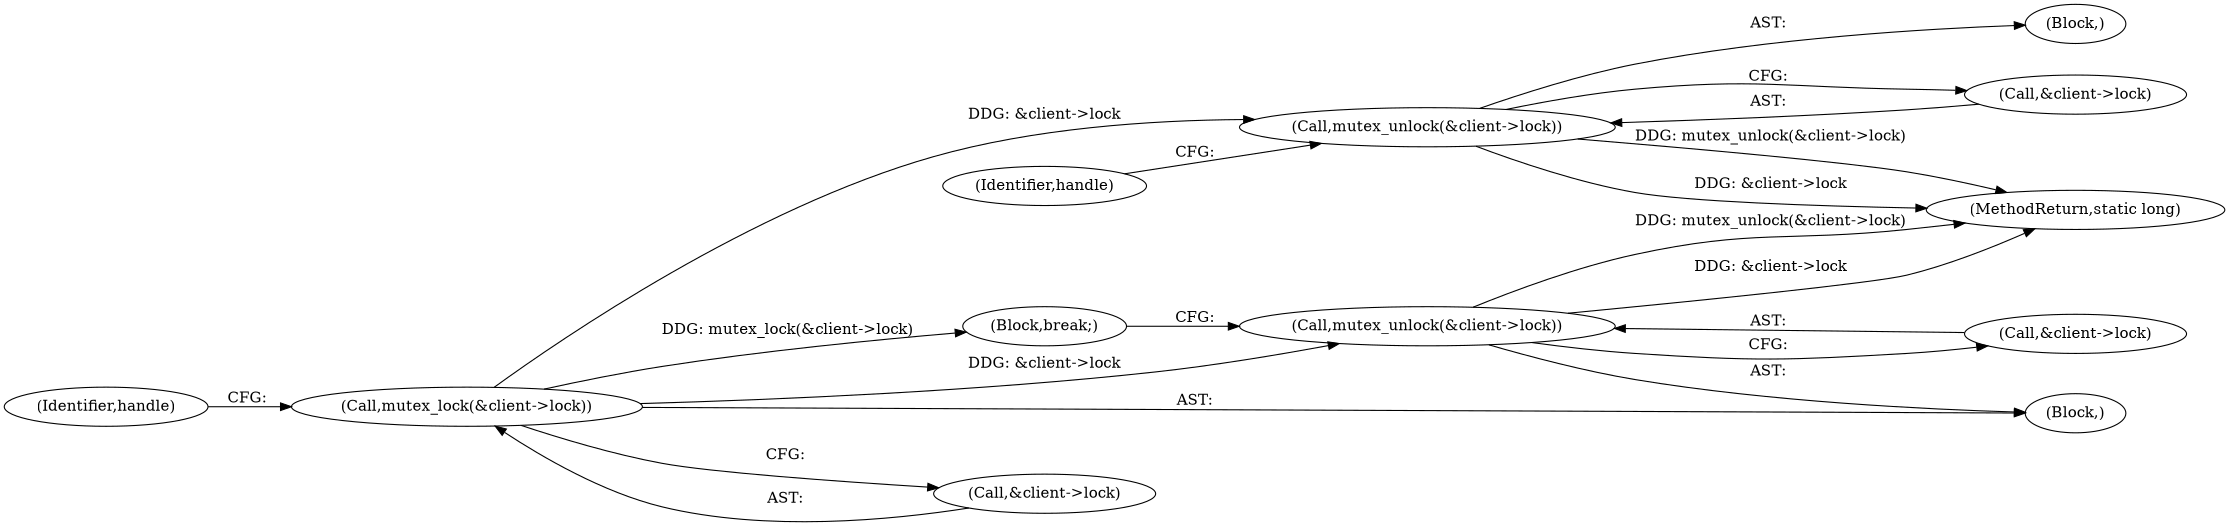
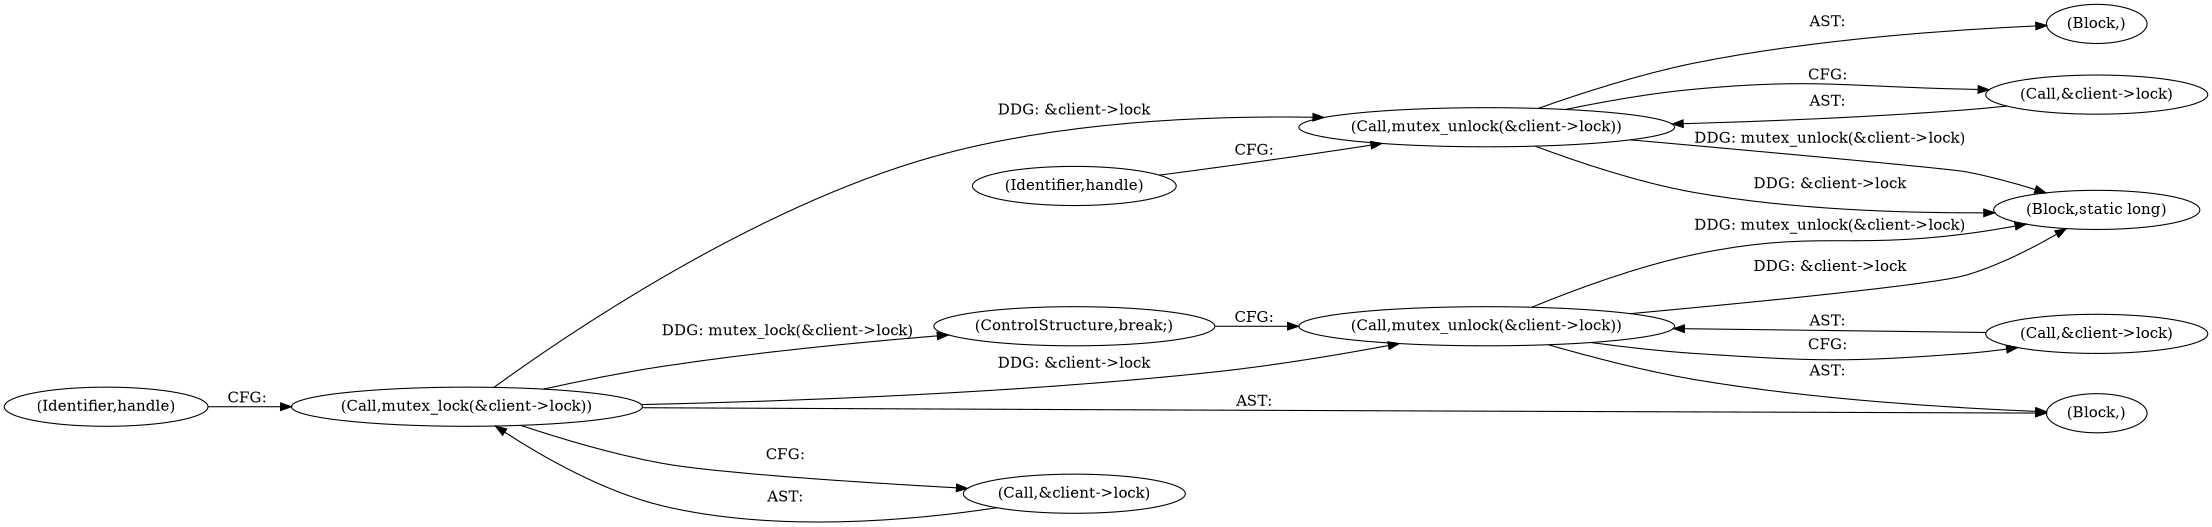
(2075, 210) -> (2097, 210)
(1045, 326) -> (1074, 326)
